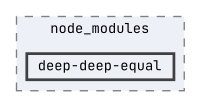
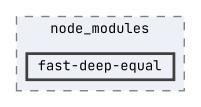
(100, 67) -> (100, 67)
